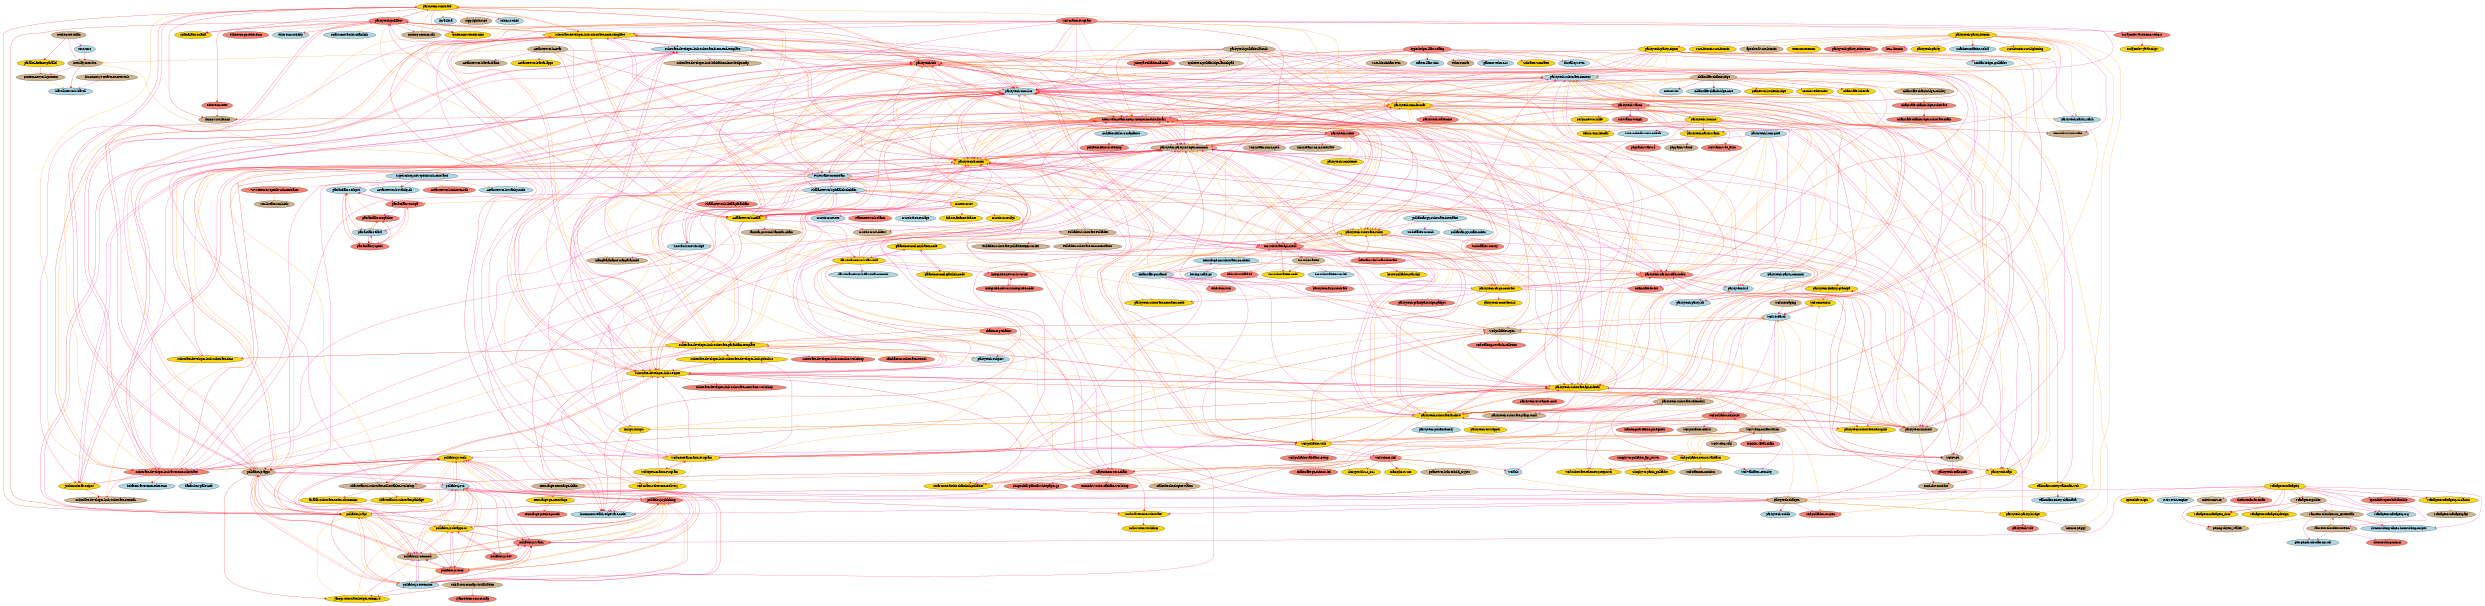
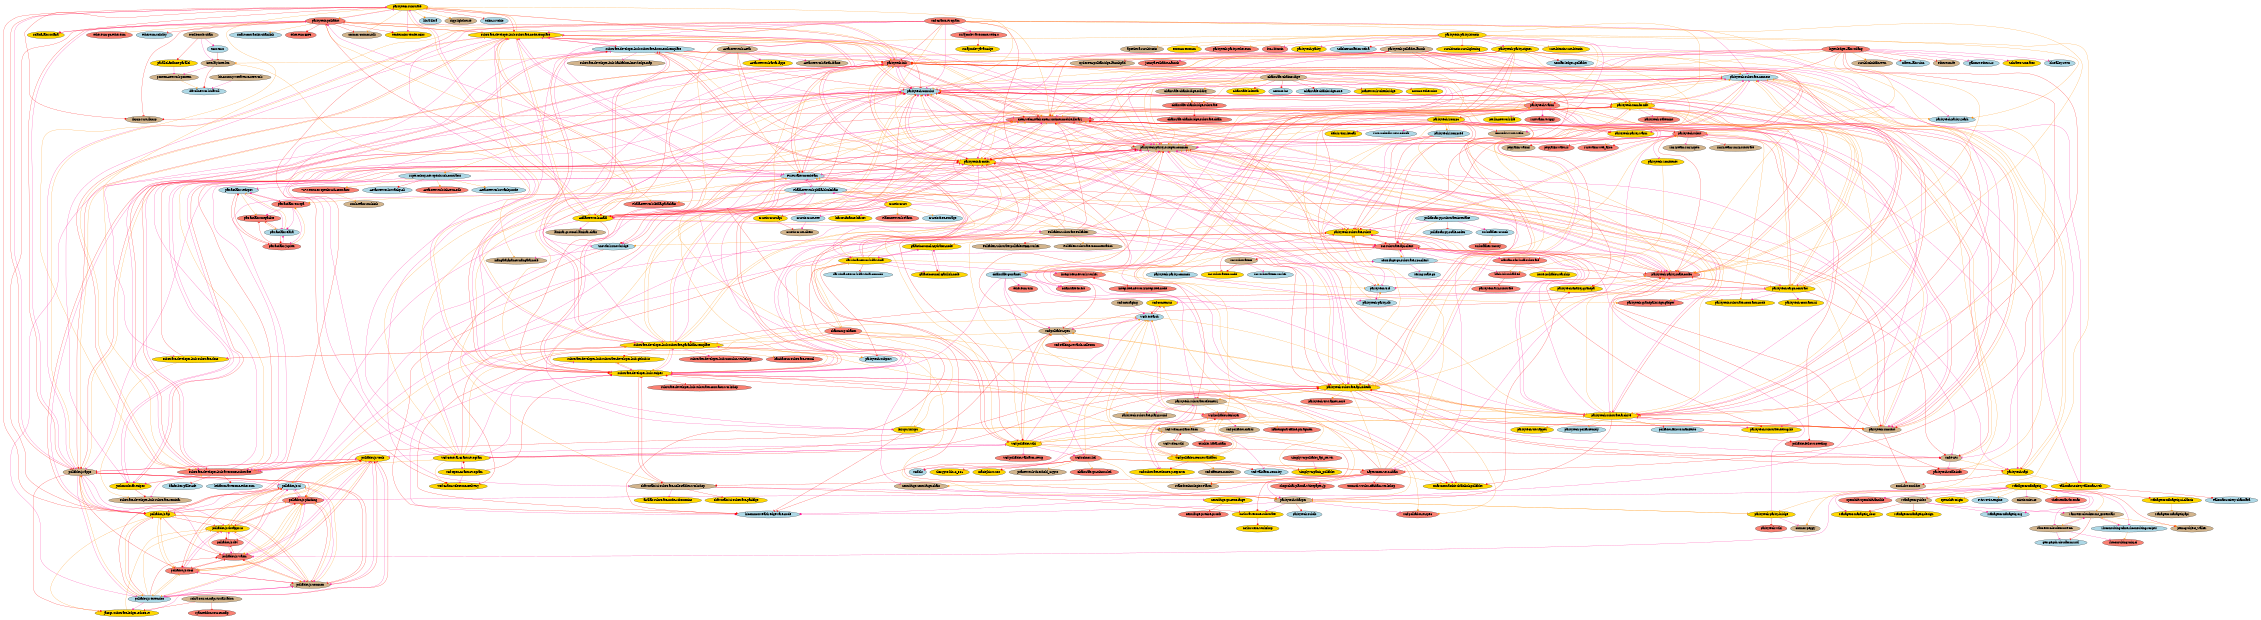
(217, 112) -> (178, 34)
(1861, 251) -> (1637, 421)
(491, 536) -> none
